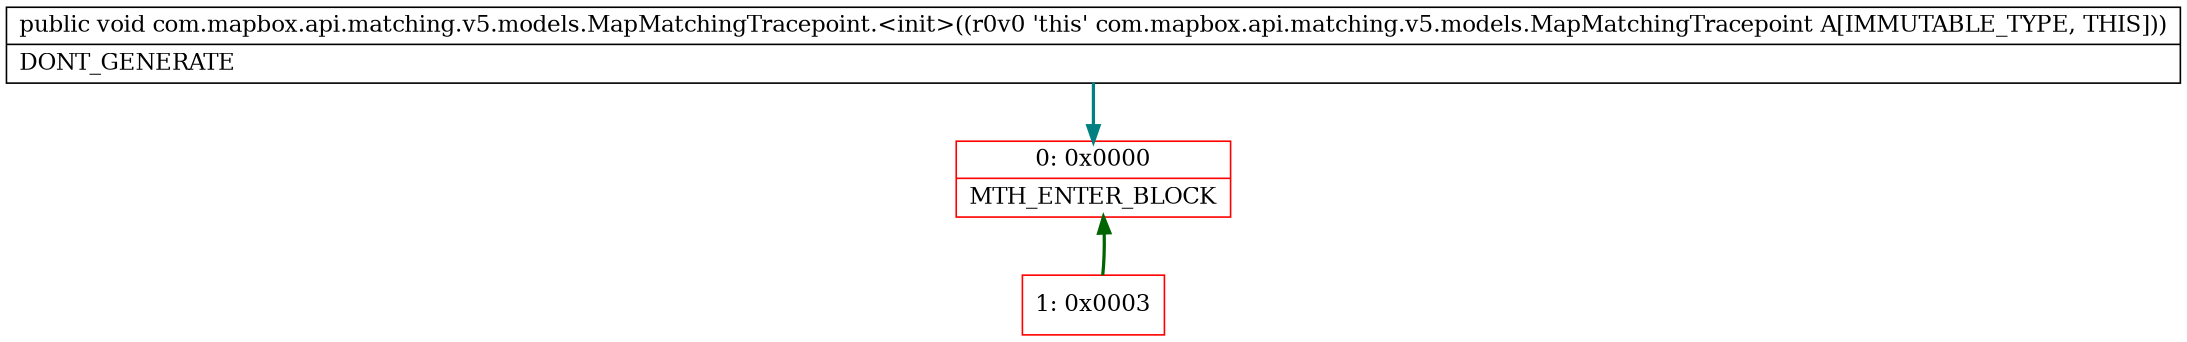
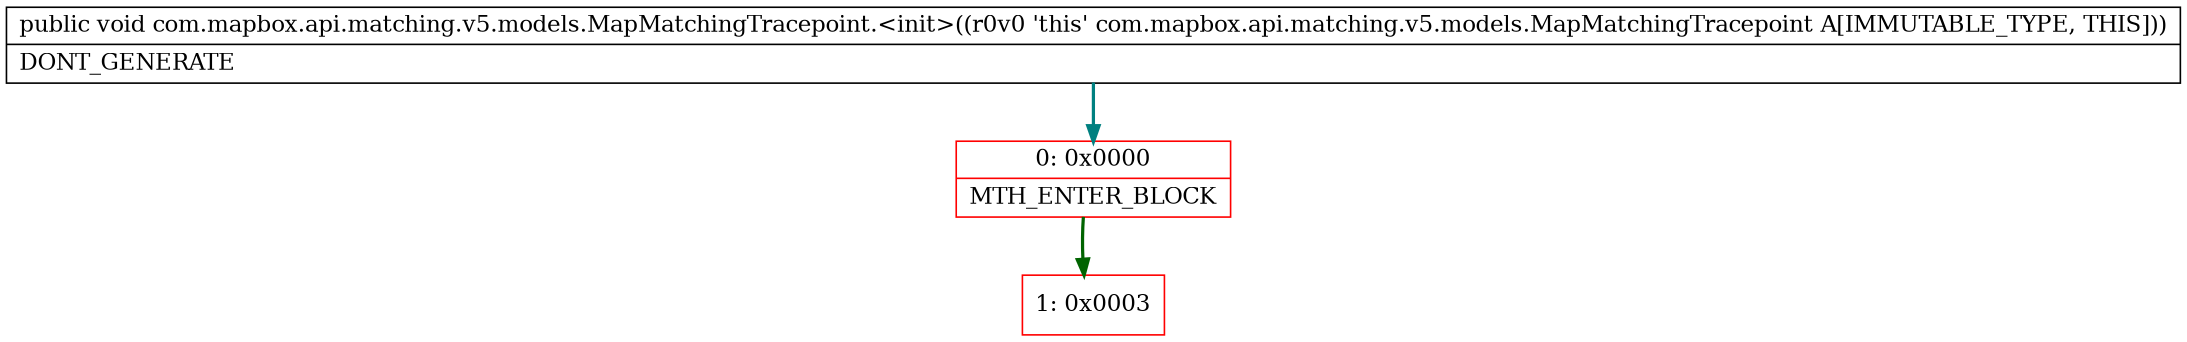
(1104, 254) -> (1083, 238)
